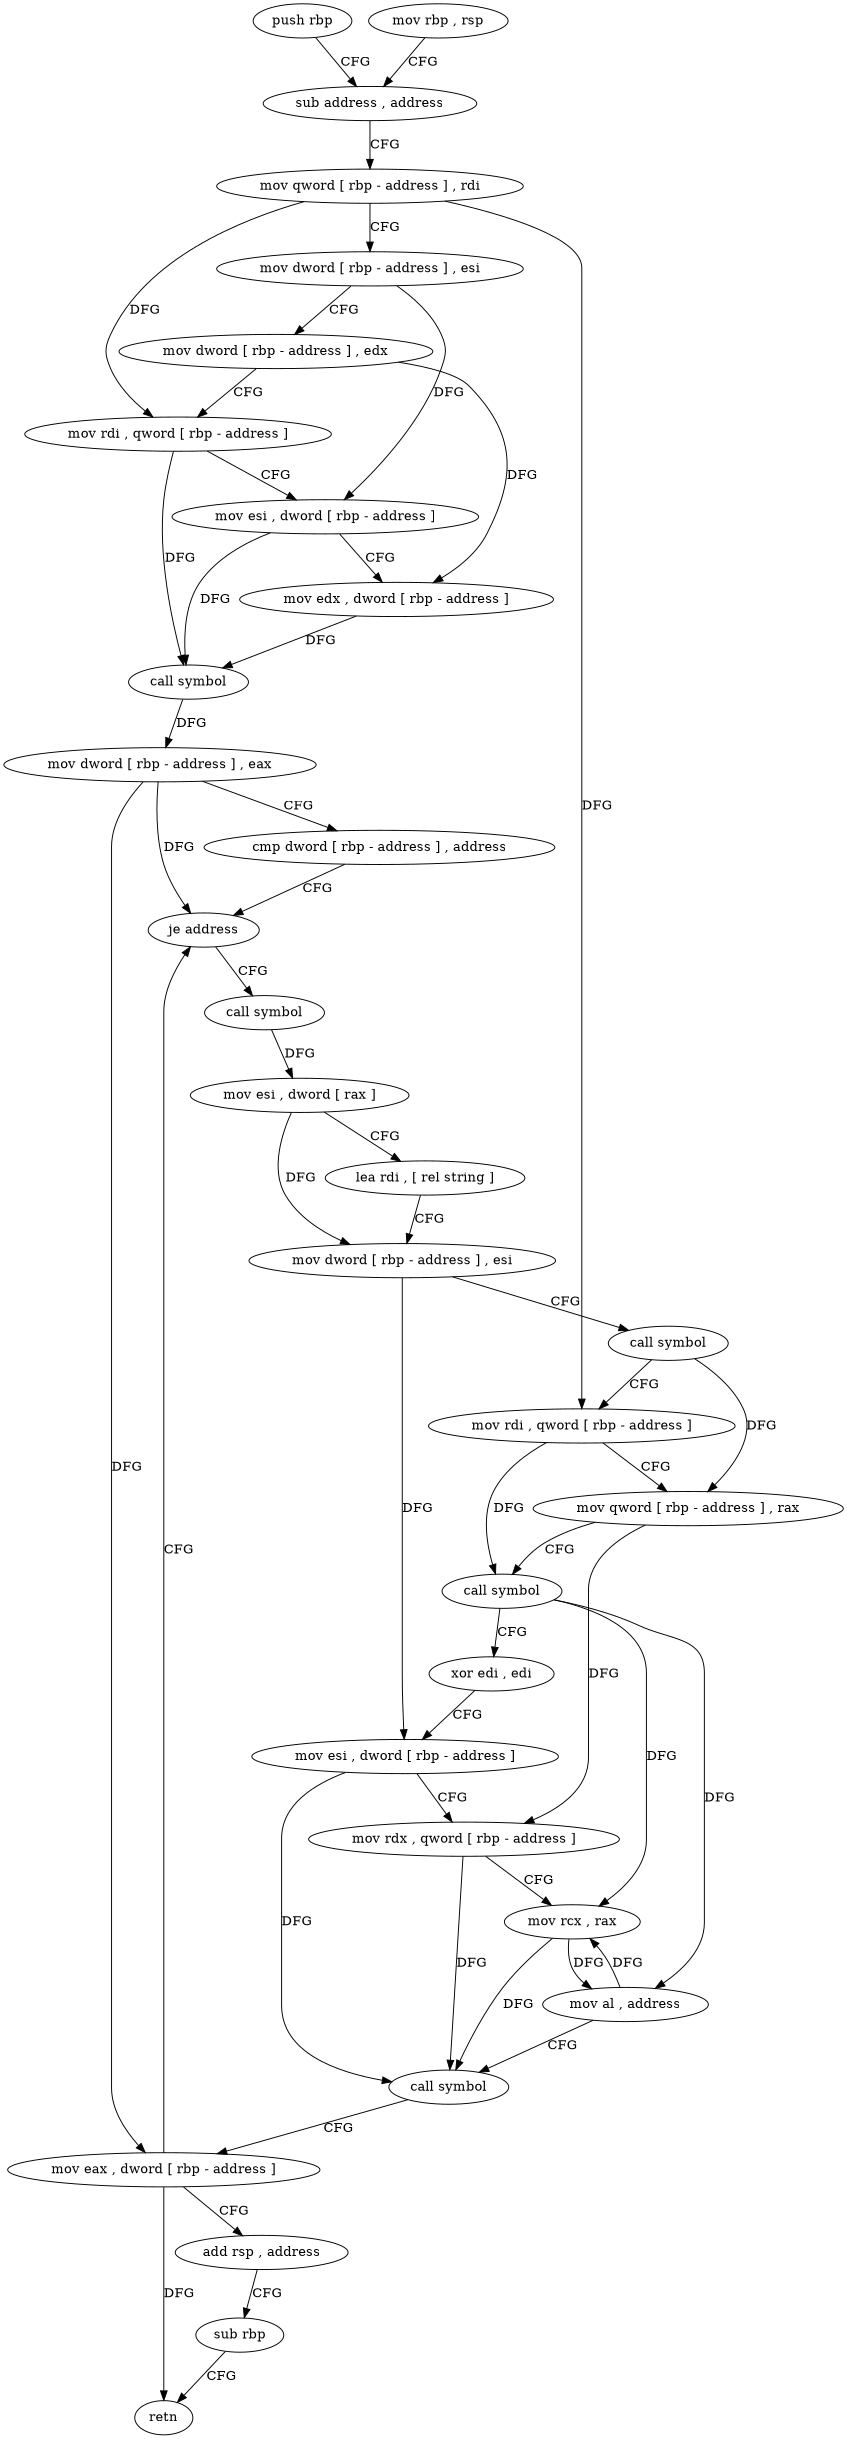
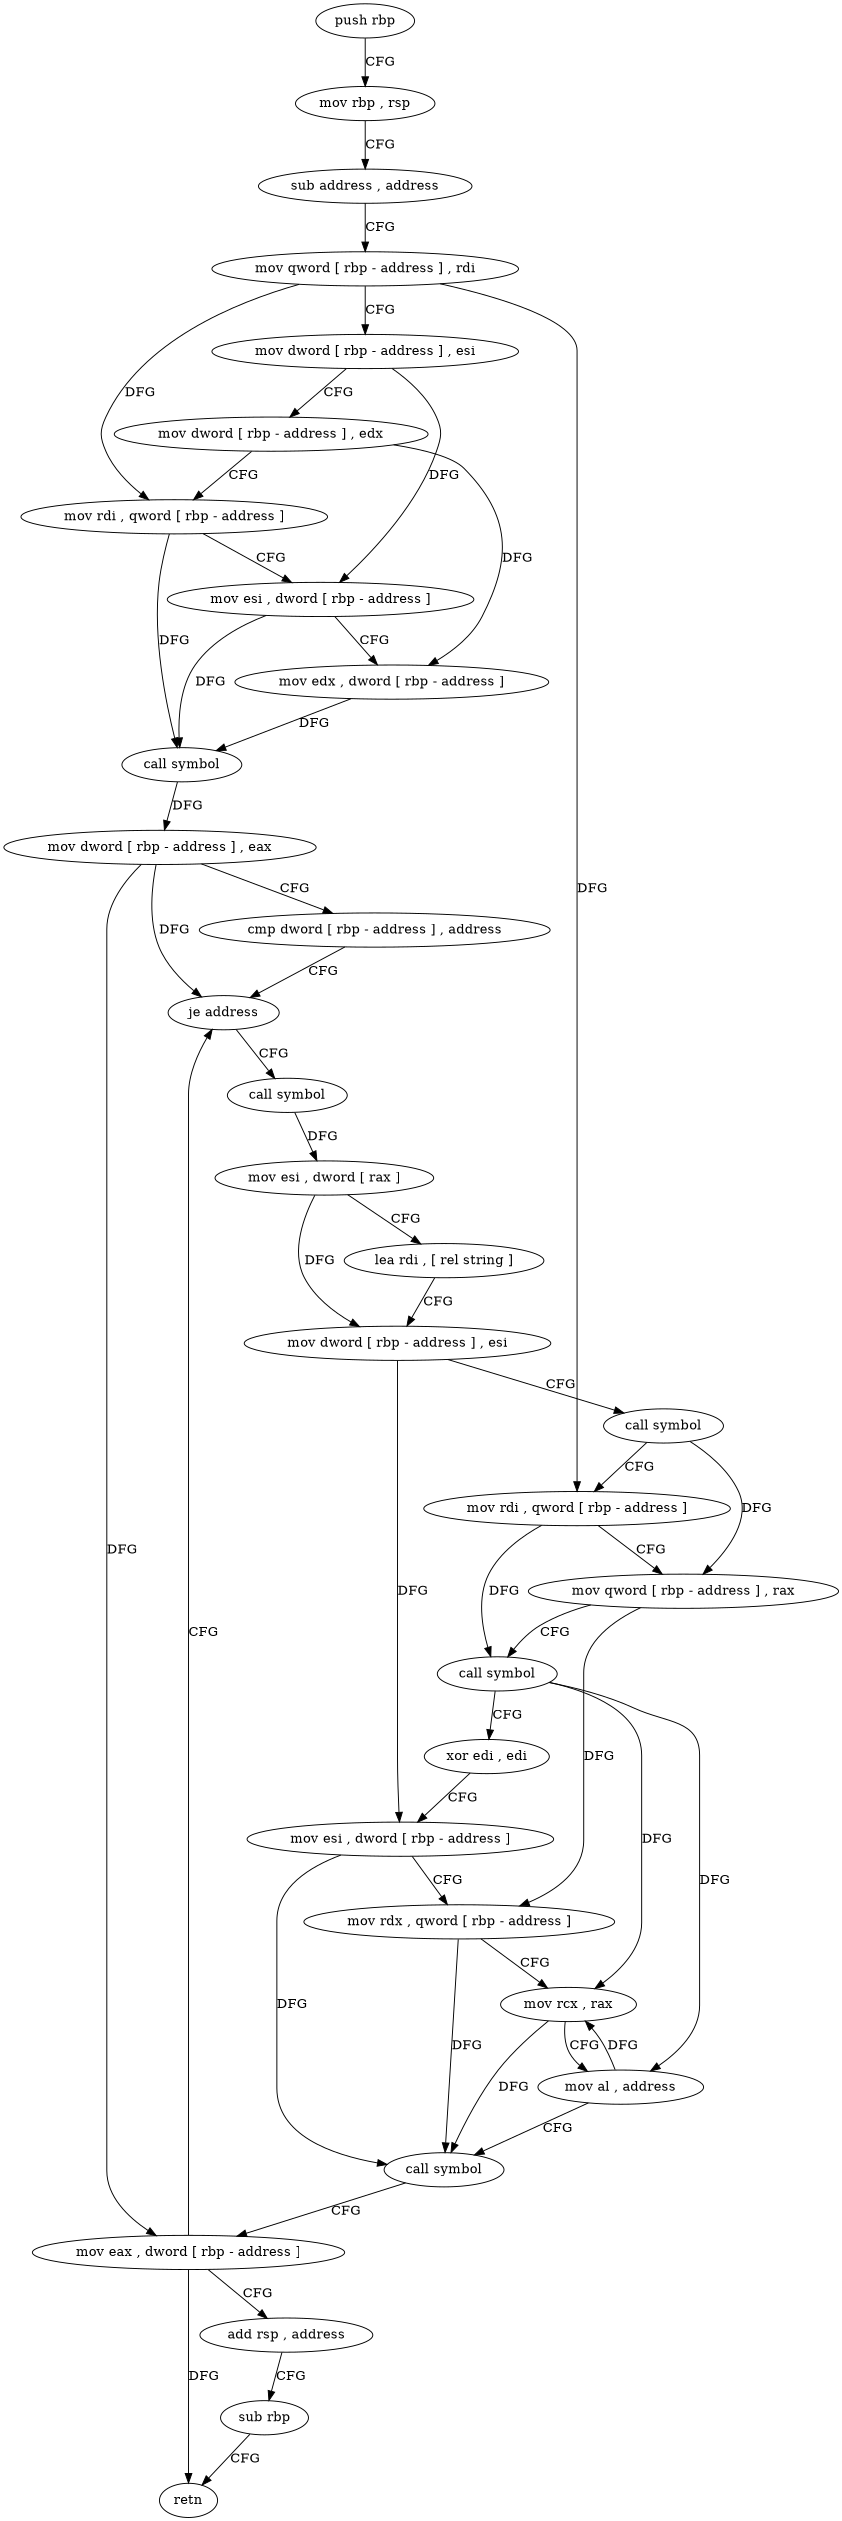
(333, 58) -> (365, 57)
(589, 1963) -> (585, 2046)
